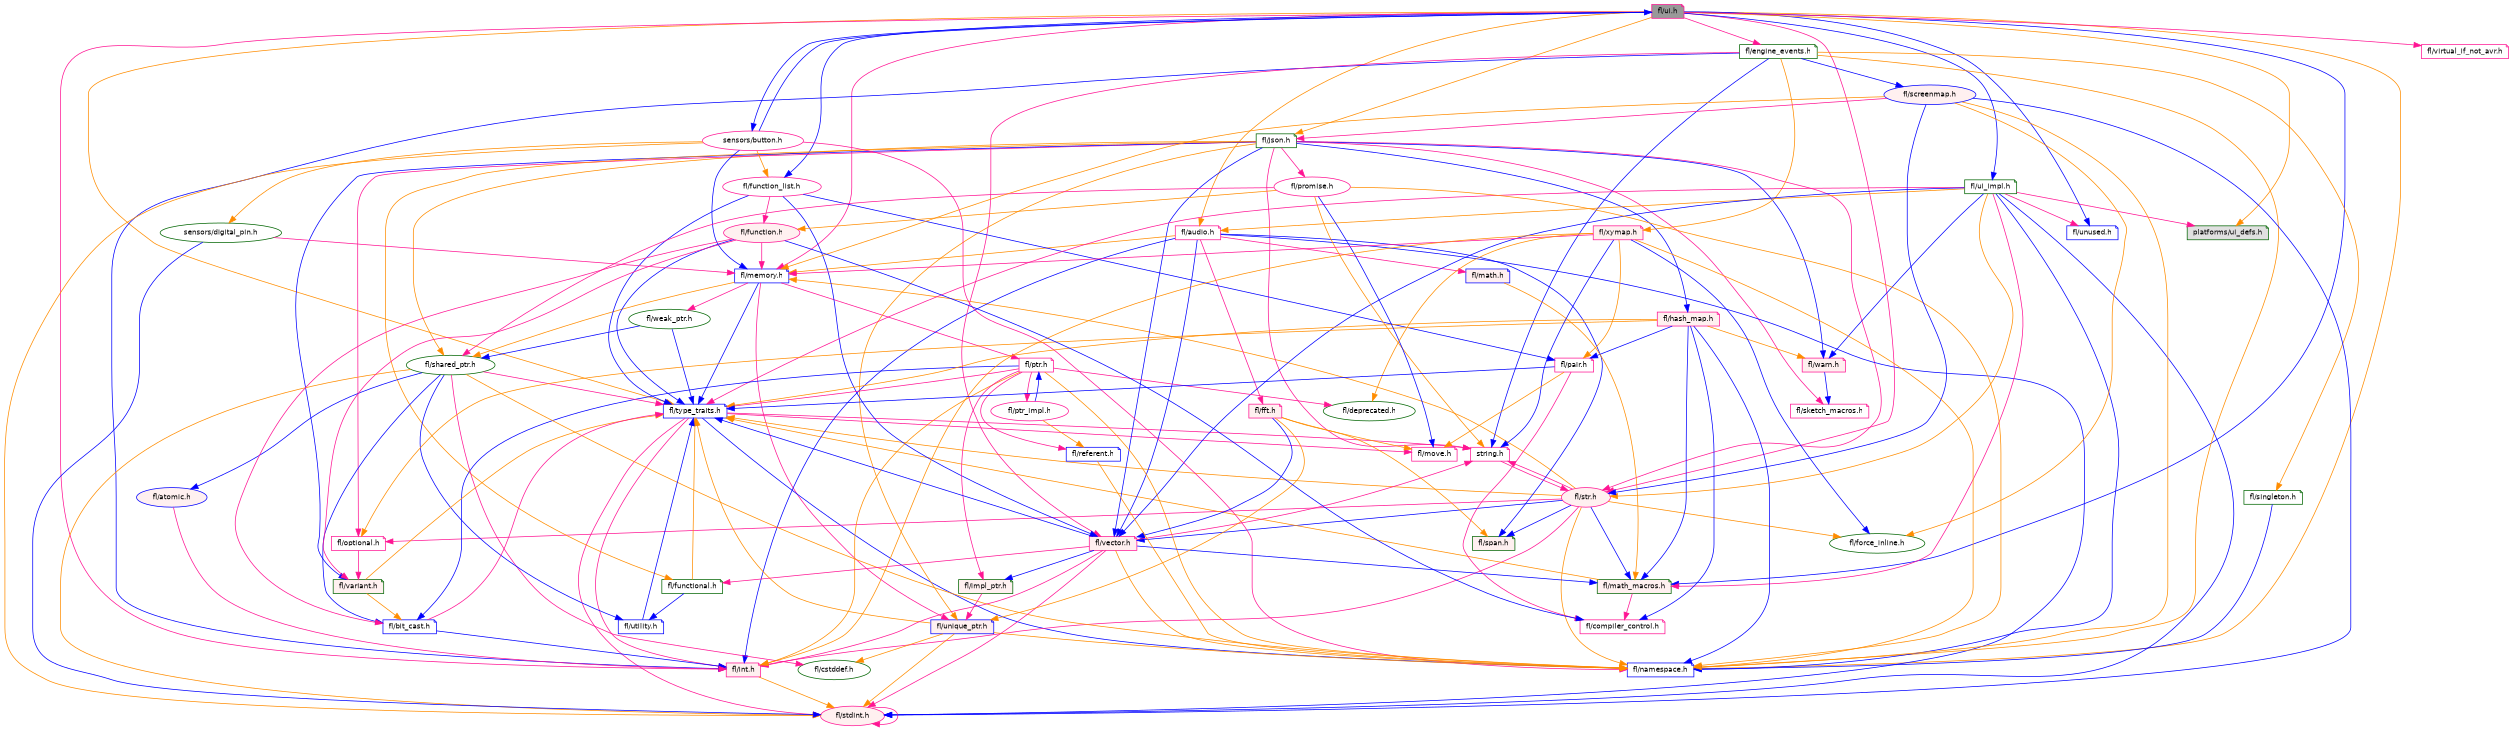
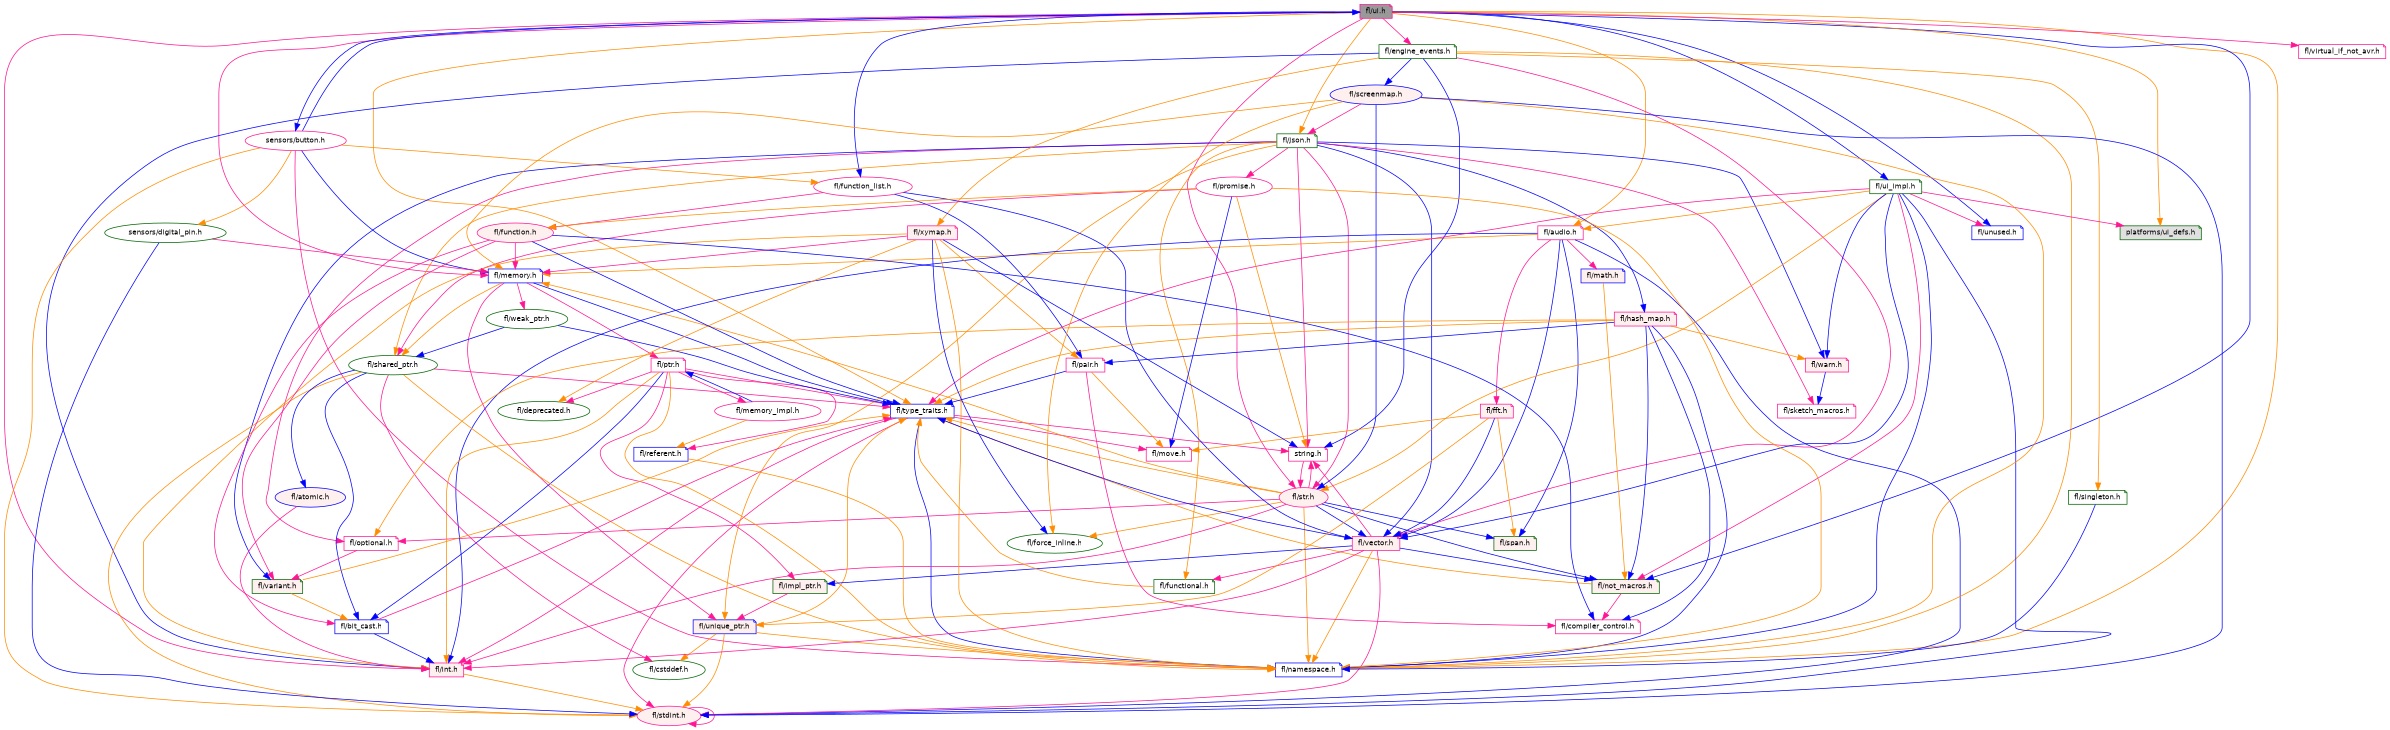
(628, 281) -> none
(1030, 411) -> (768, 411)
(1634, 587) -> (1626, 587)
(641, 627) -> none
